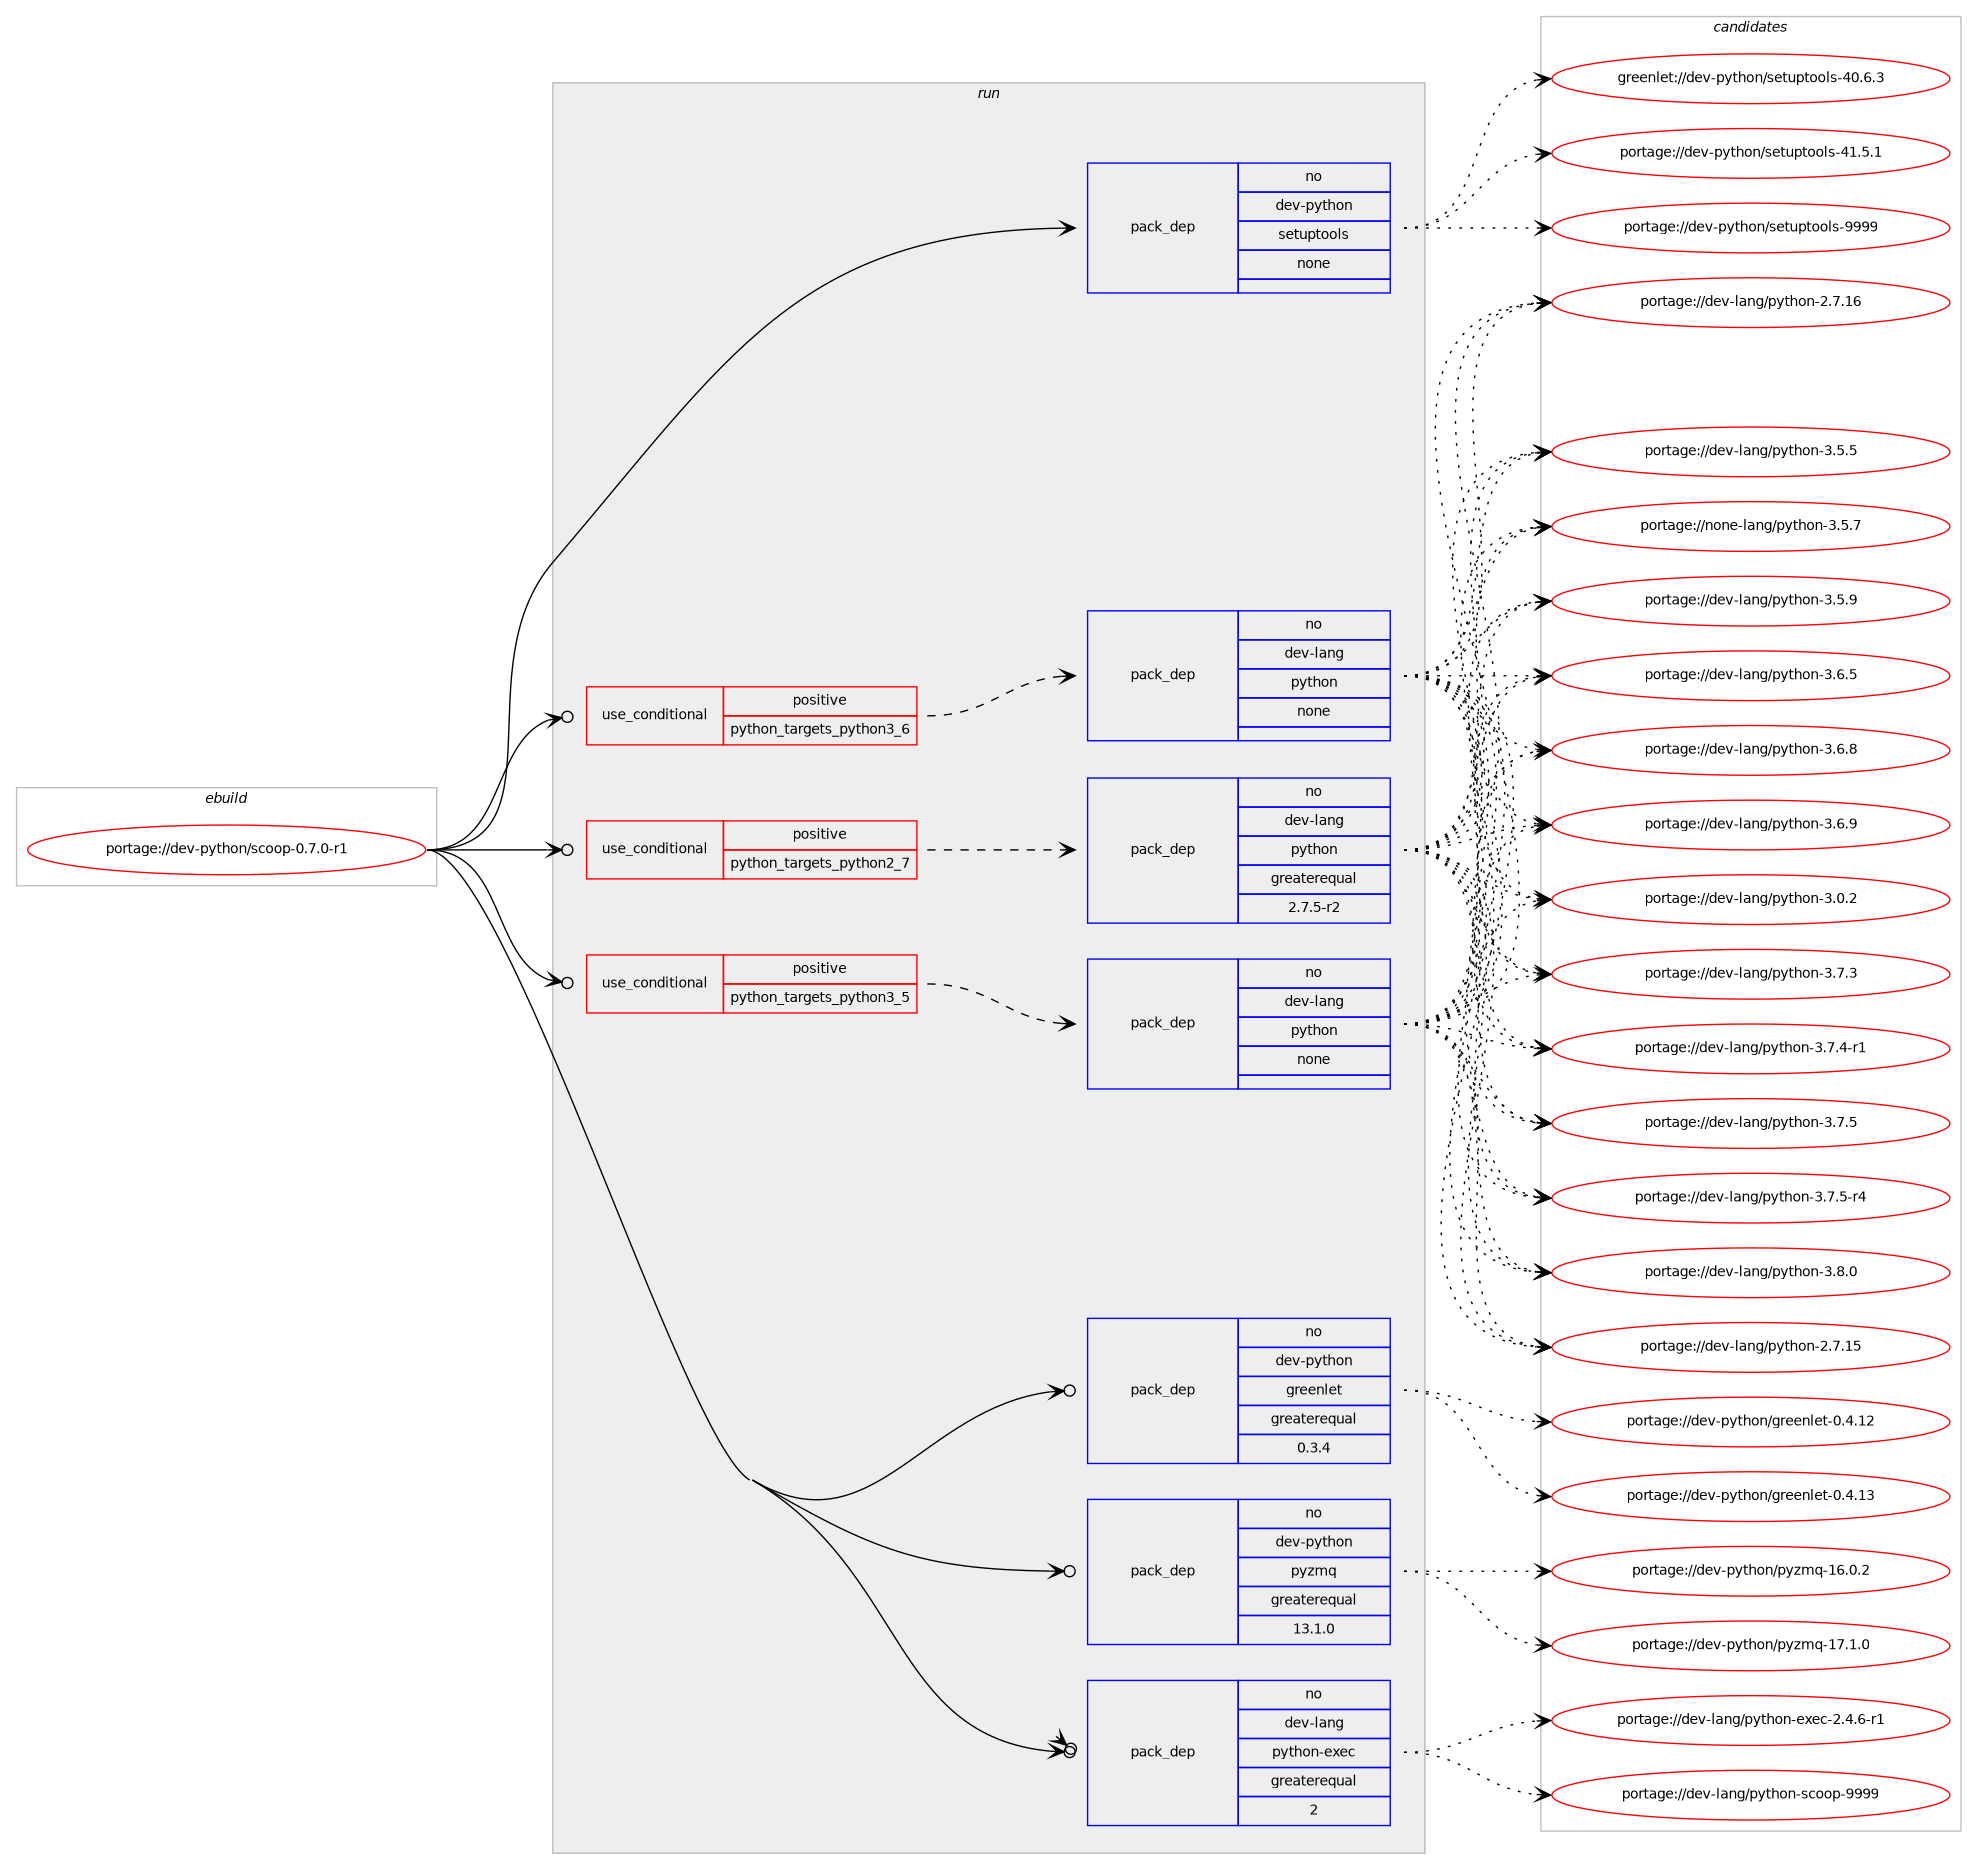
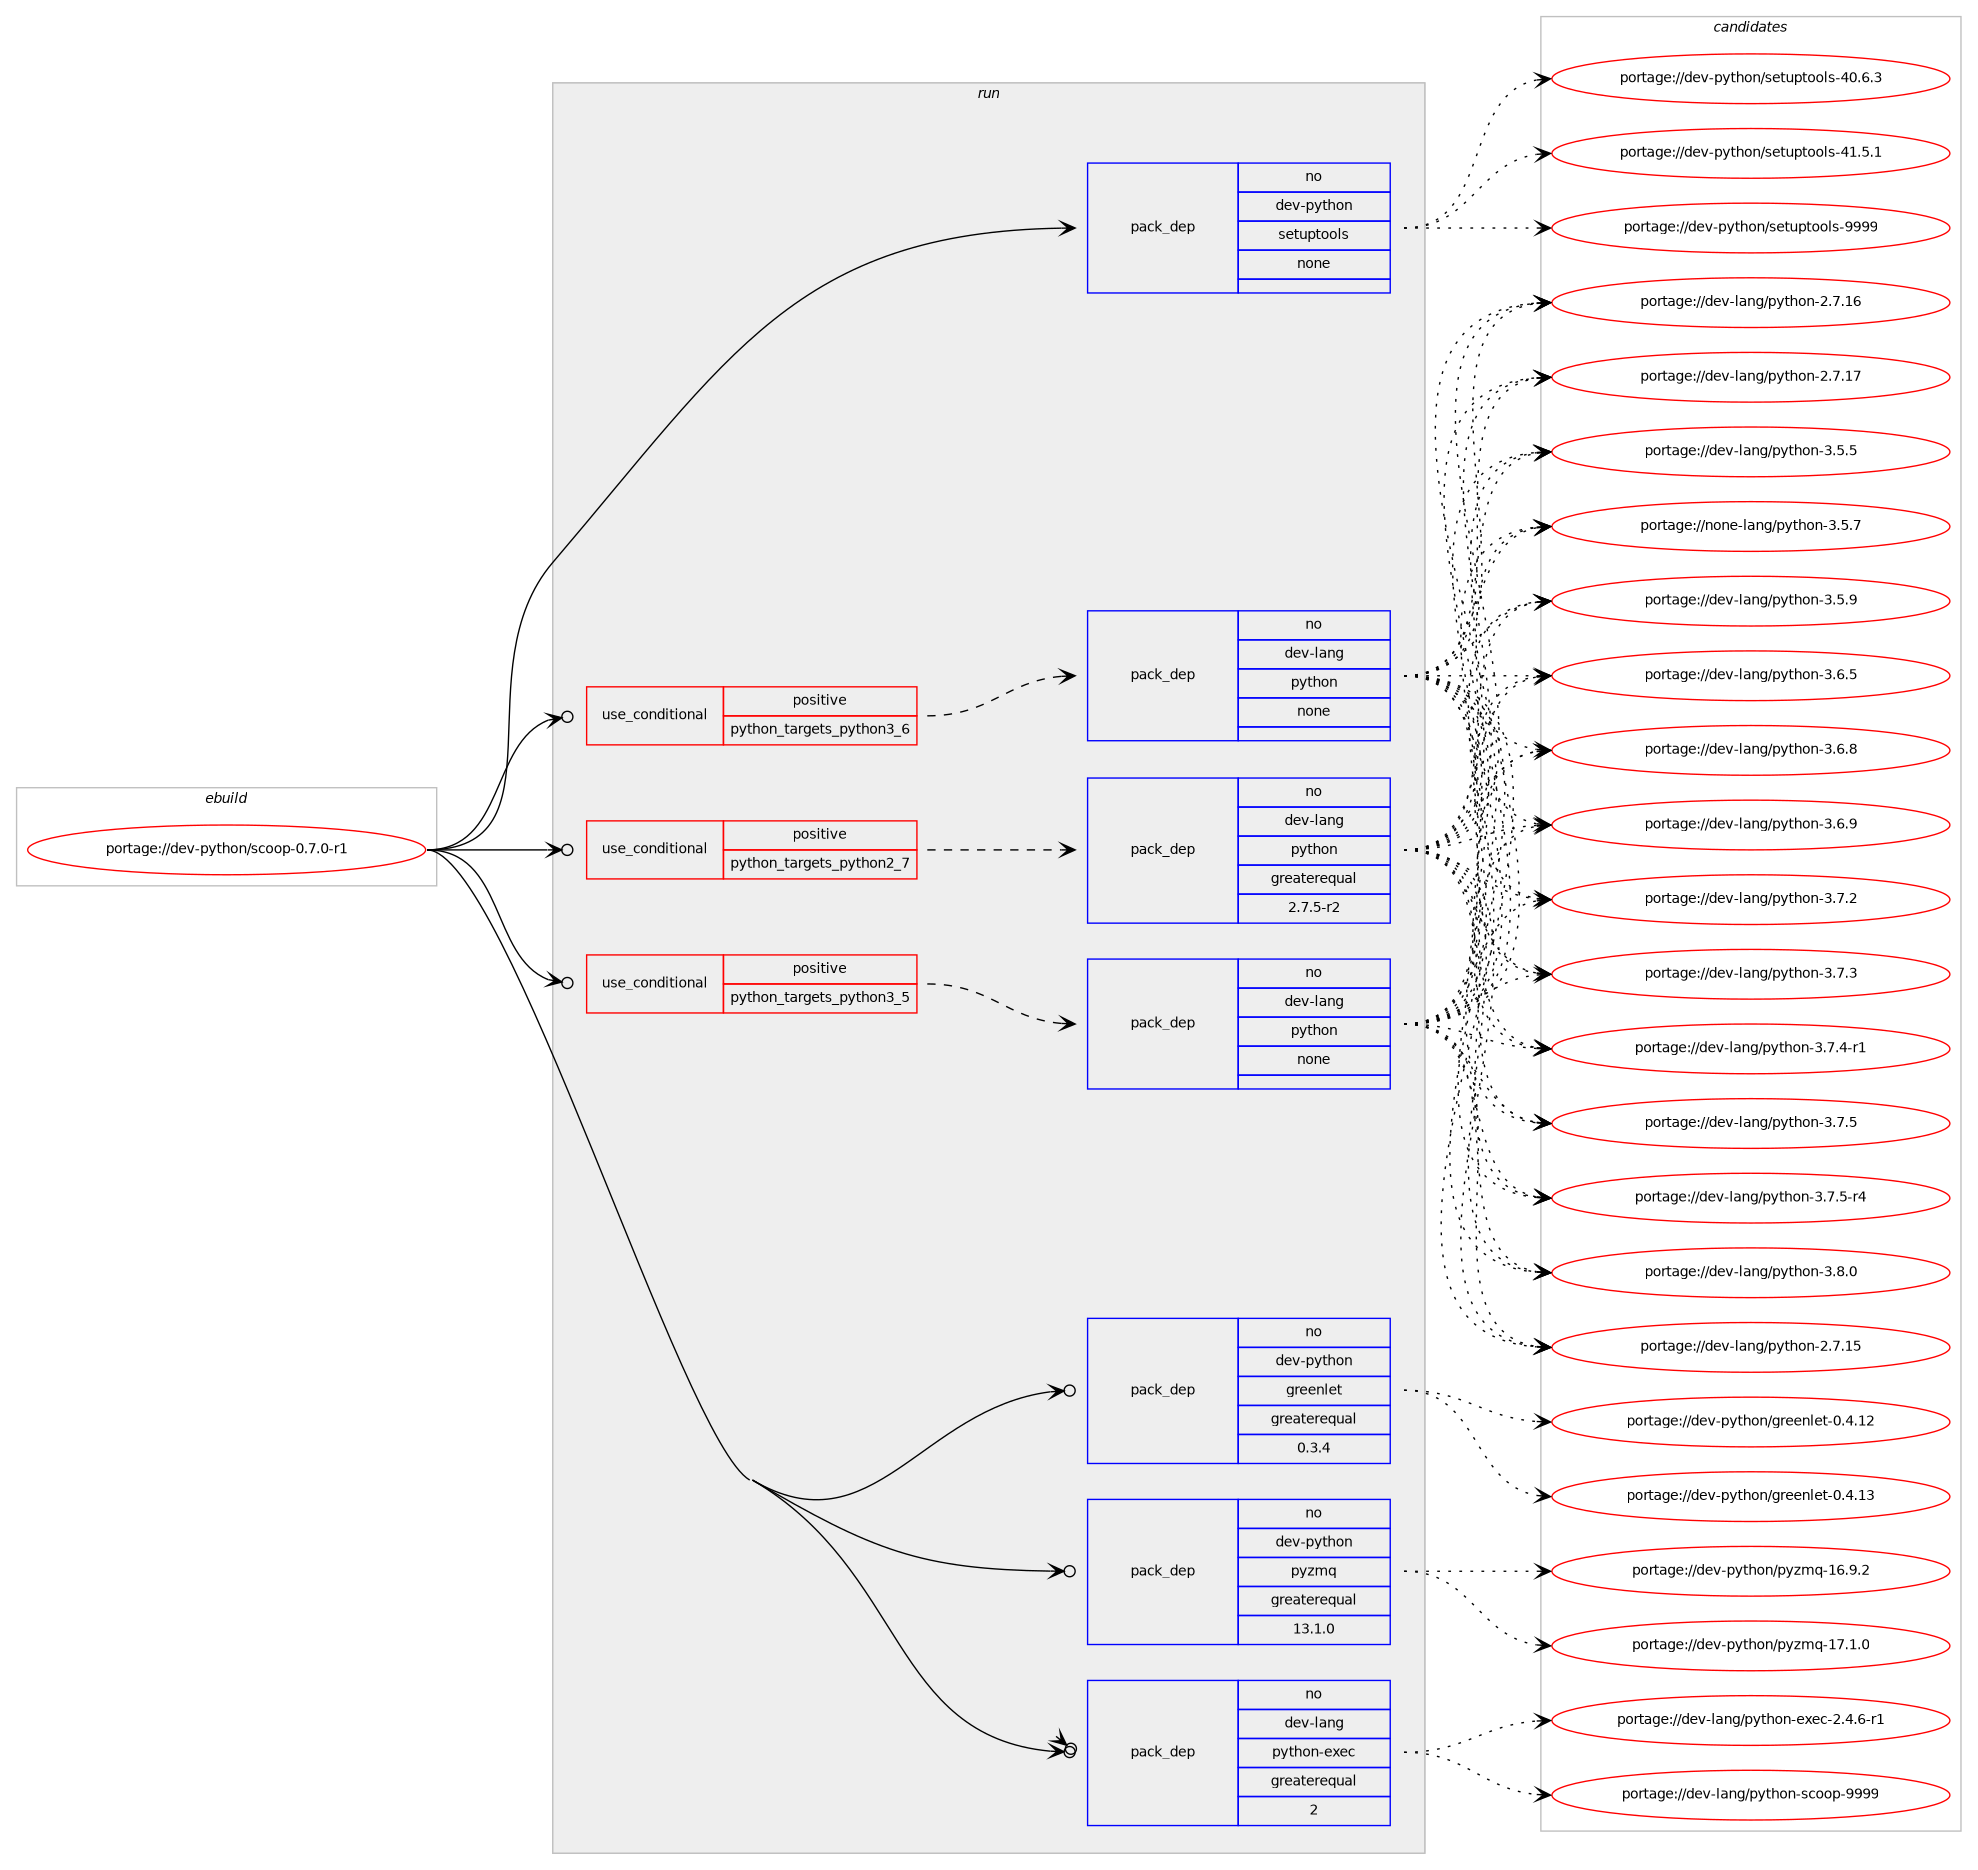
(1751, 79) -> (1751, 79)
none -> (1751, 377)
(1751, 900) -> (1751, 900)
(1751, 1571) -> (1751, 1571)
